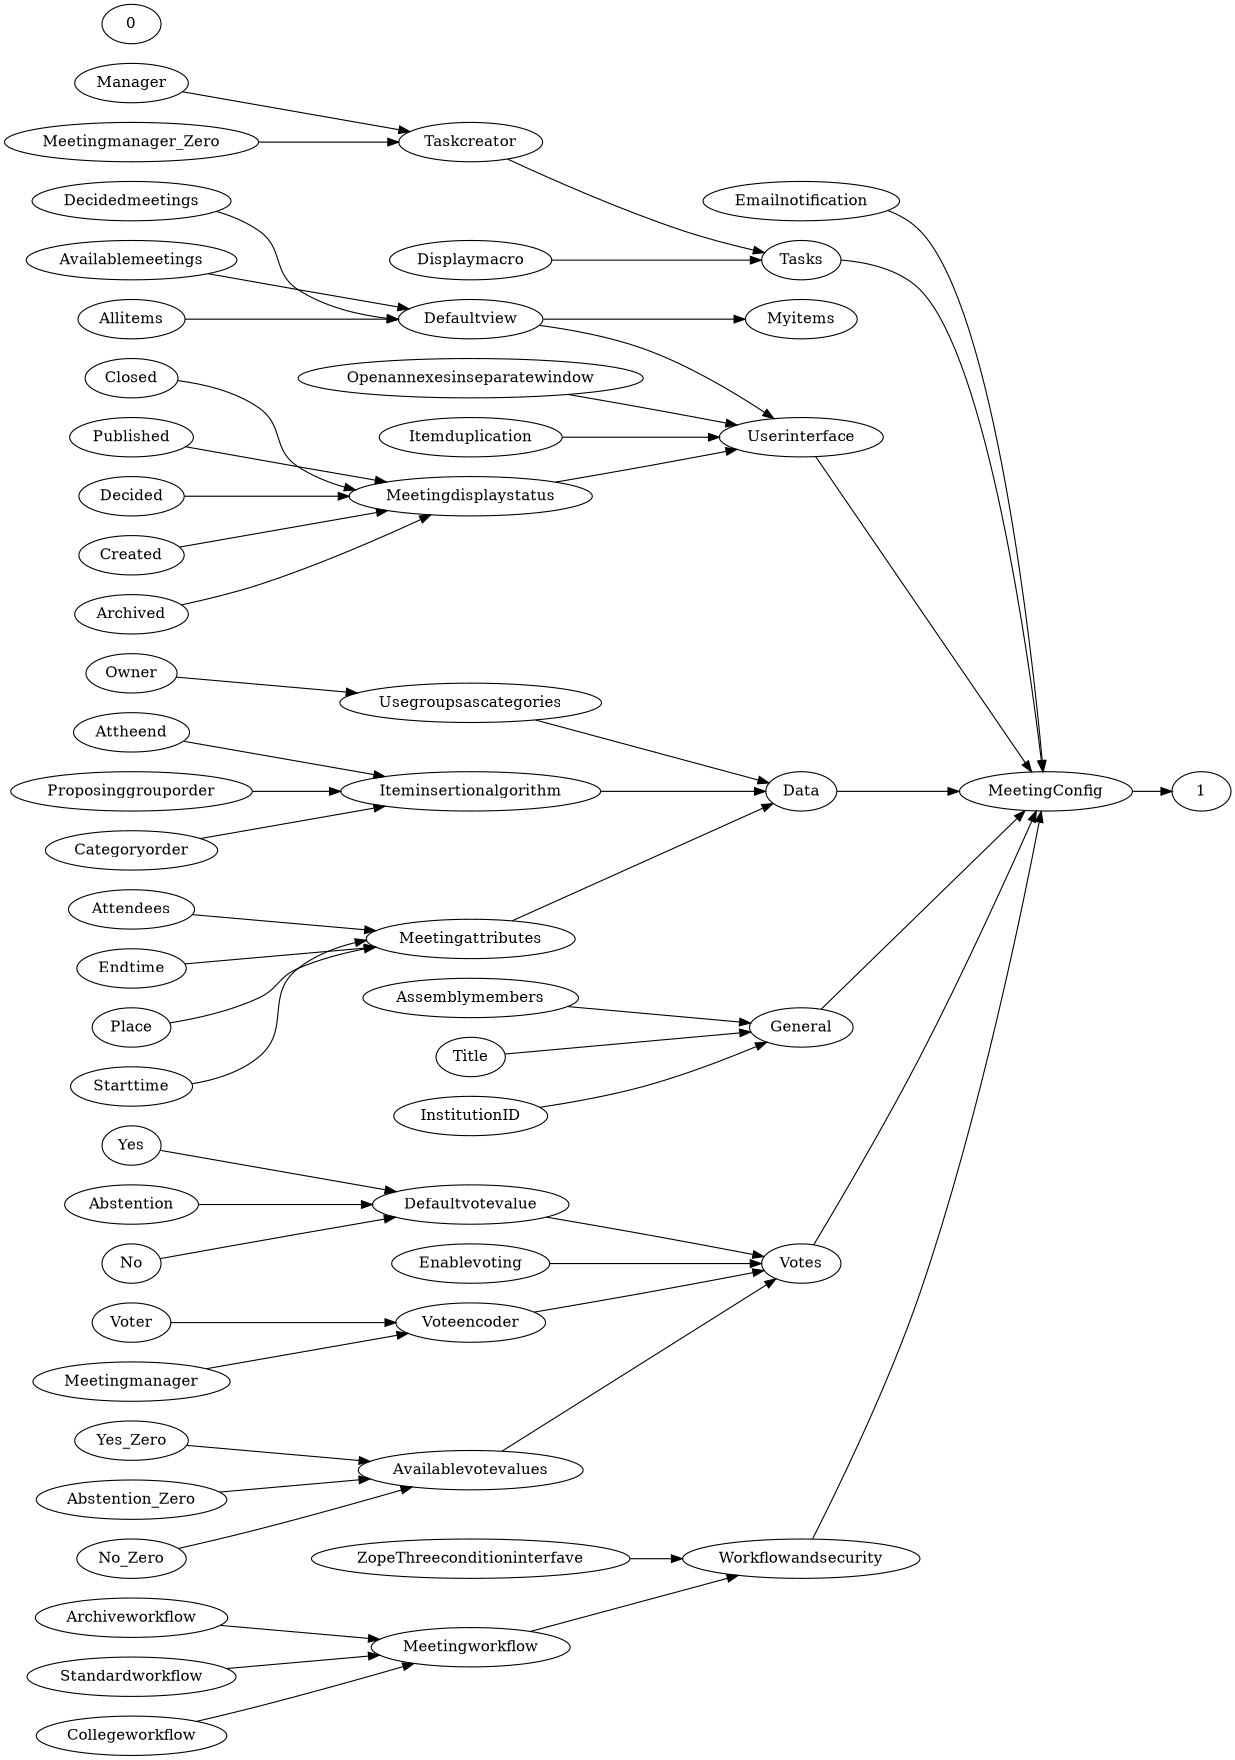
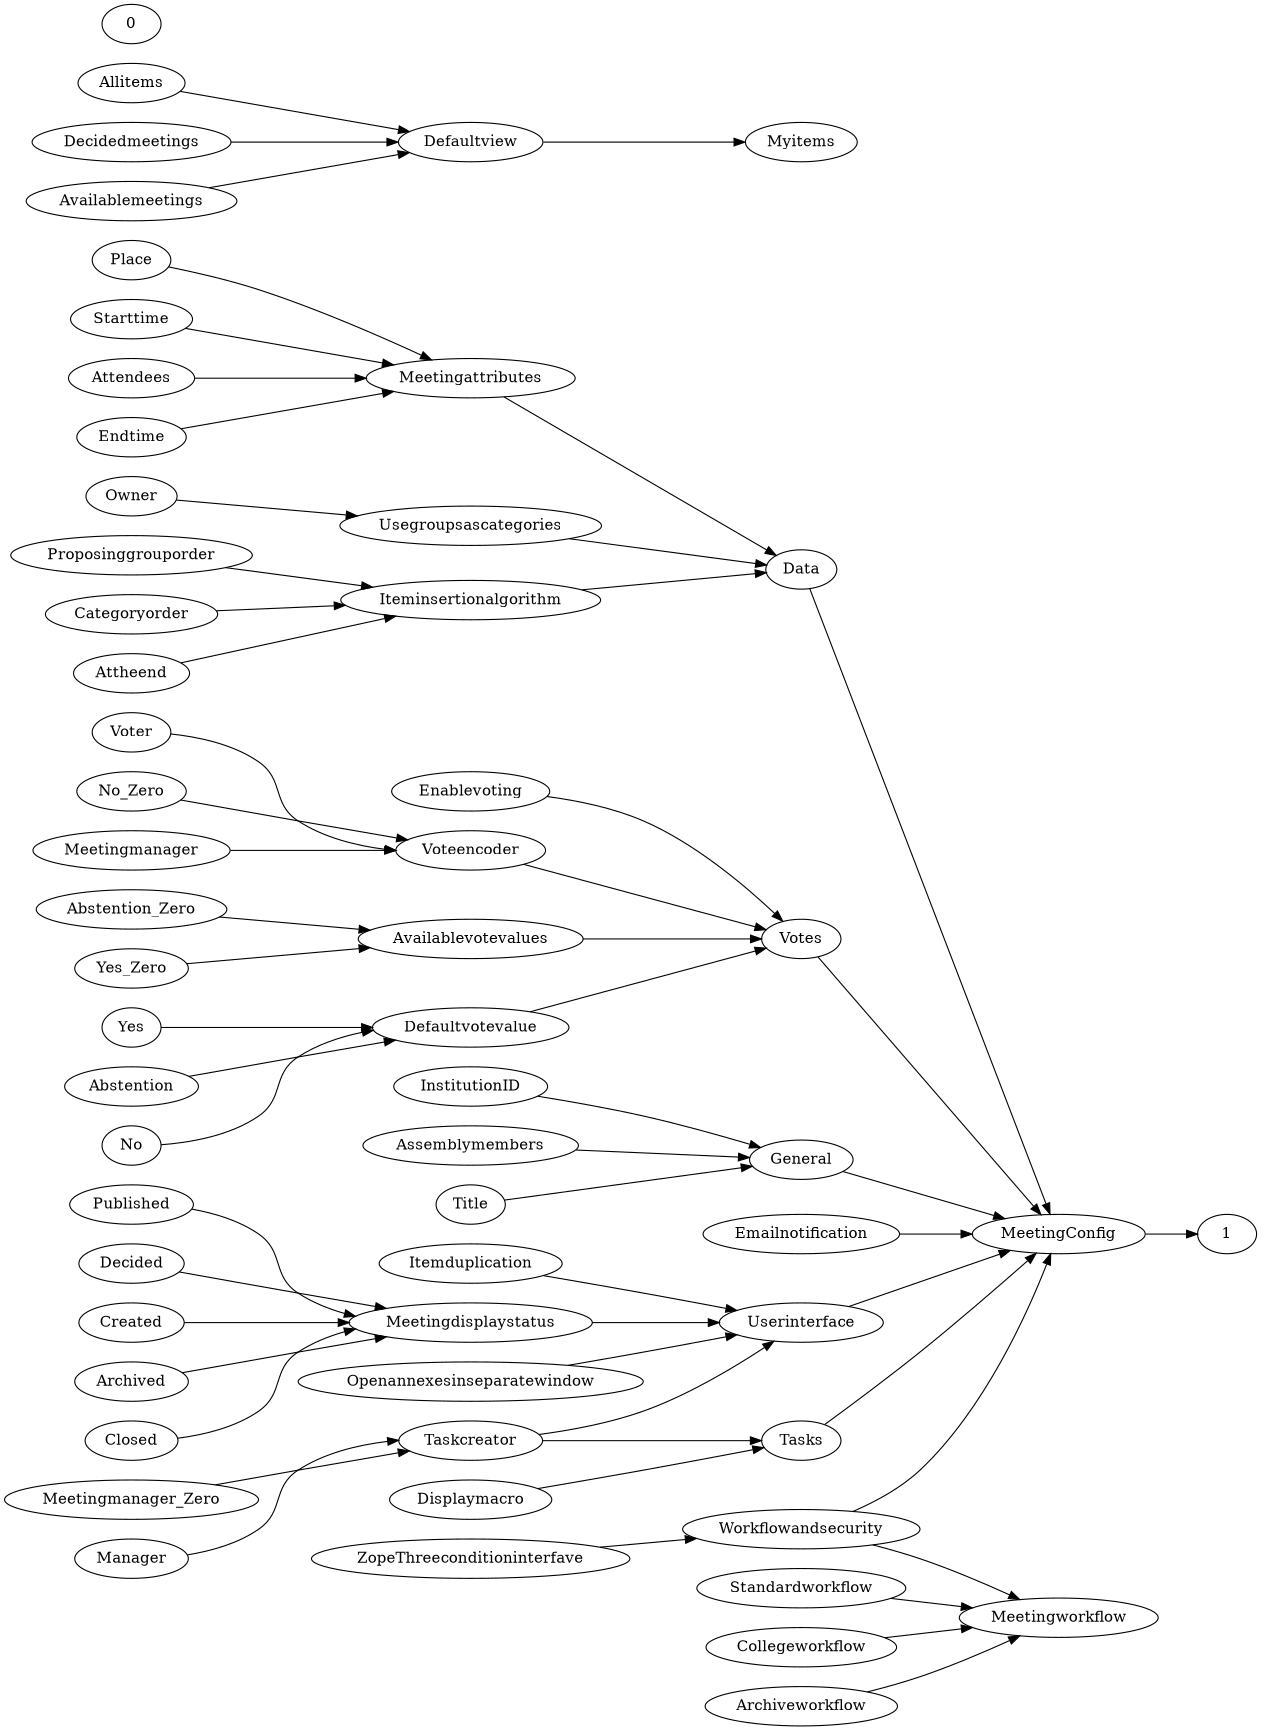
(658, 354) -> (657, 1406)
(290, 1521) -> (283, 818)
(629, 1605) -> (942, 1567)
